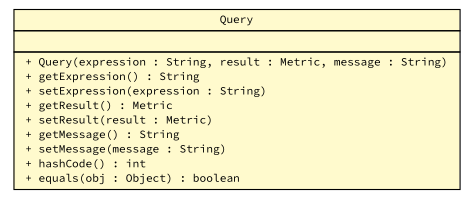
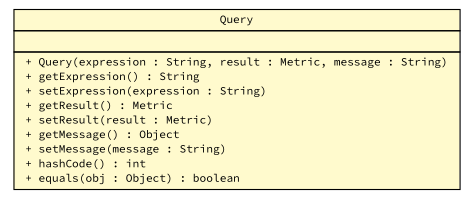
(103, 135) -> (103, 135)
